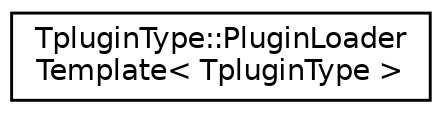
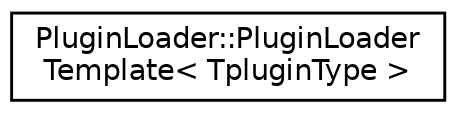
(221, 57) -> (228, 57)
